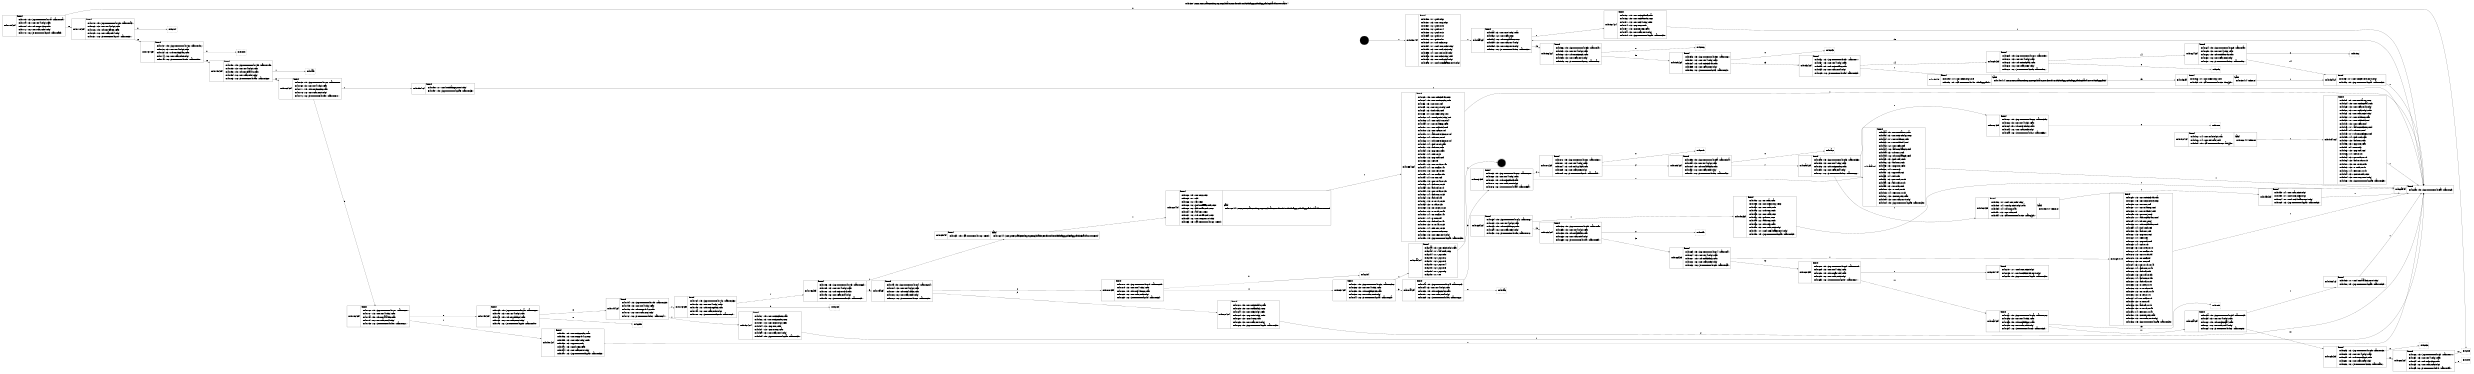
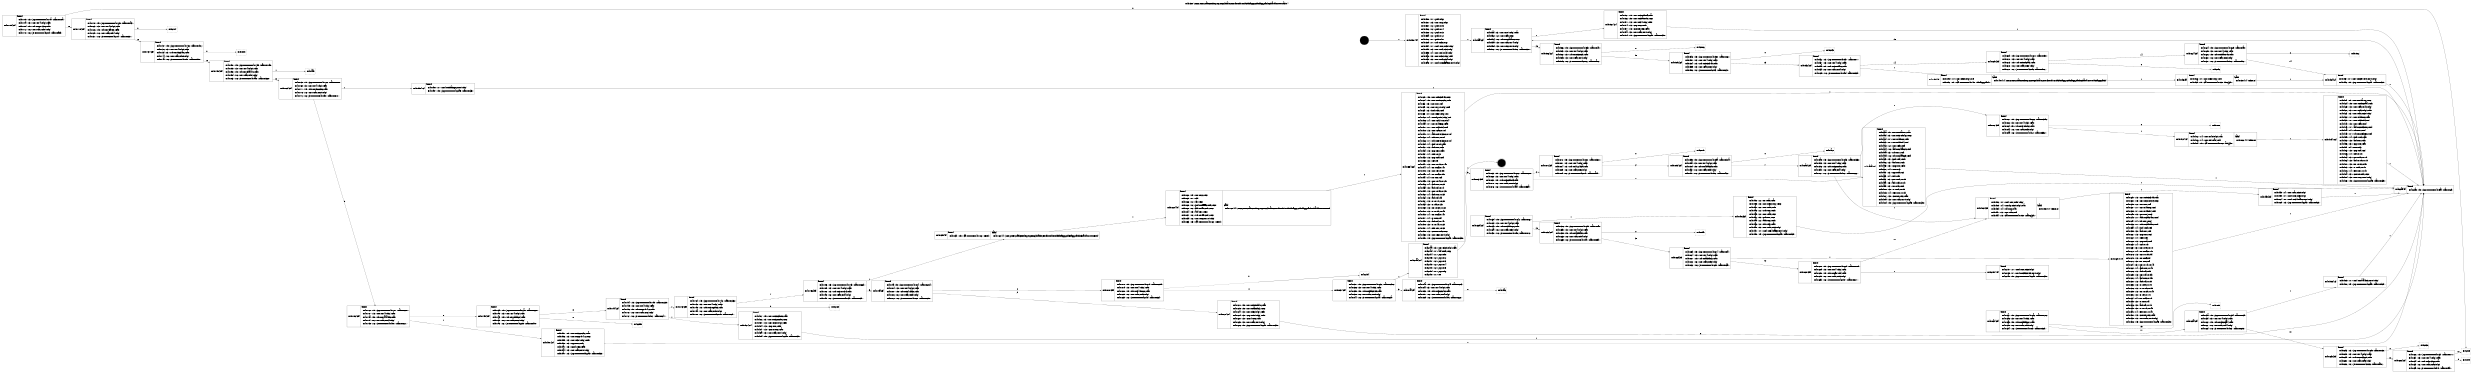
(2141, 79) -> (2141, 79)
none -> (2111, 132)
(1468, 233) -> (1467, 173)
(1923, 297) -> (1923, 241)
(1700, 334) -> (1700, 334)
(2459, 362) -> (2458, 360)
